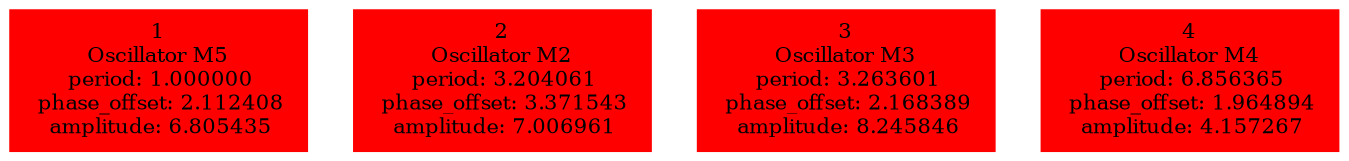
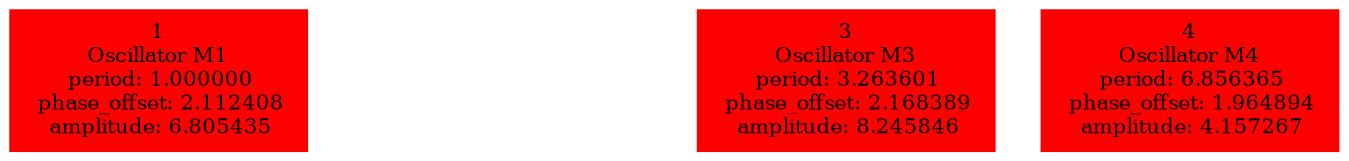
(159, 56) -> (159, 56)
(502, 81) -> none
